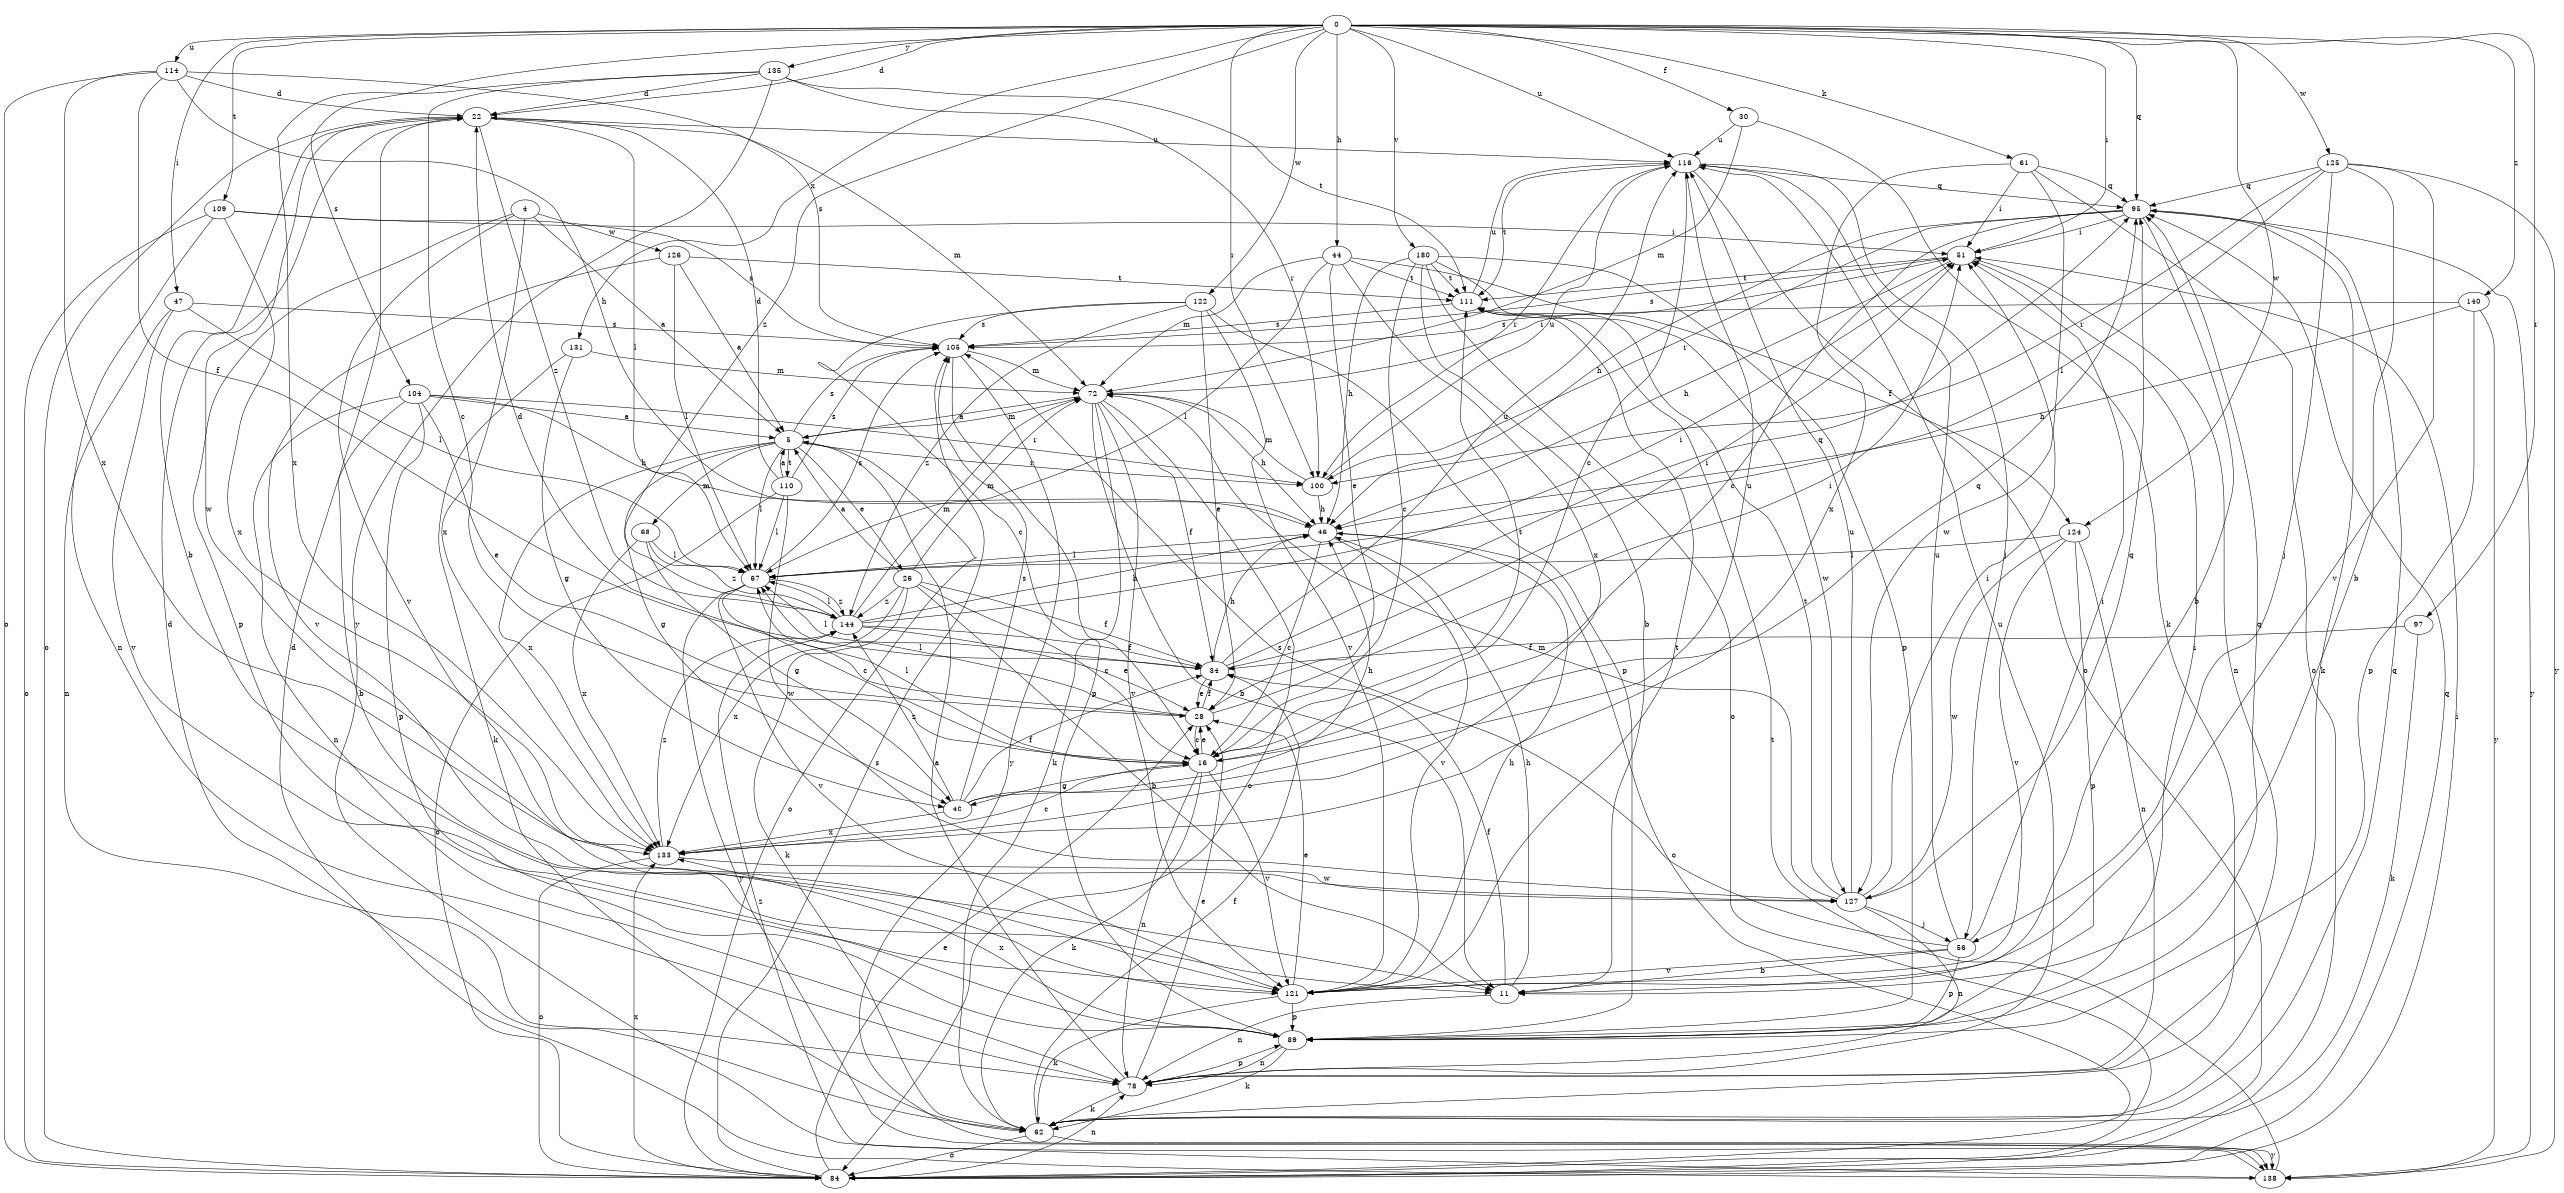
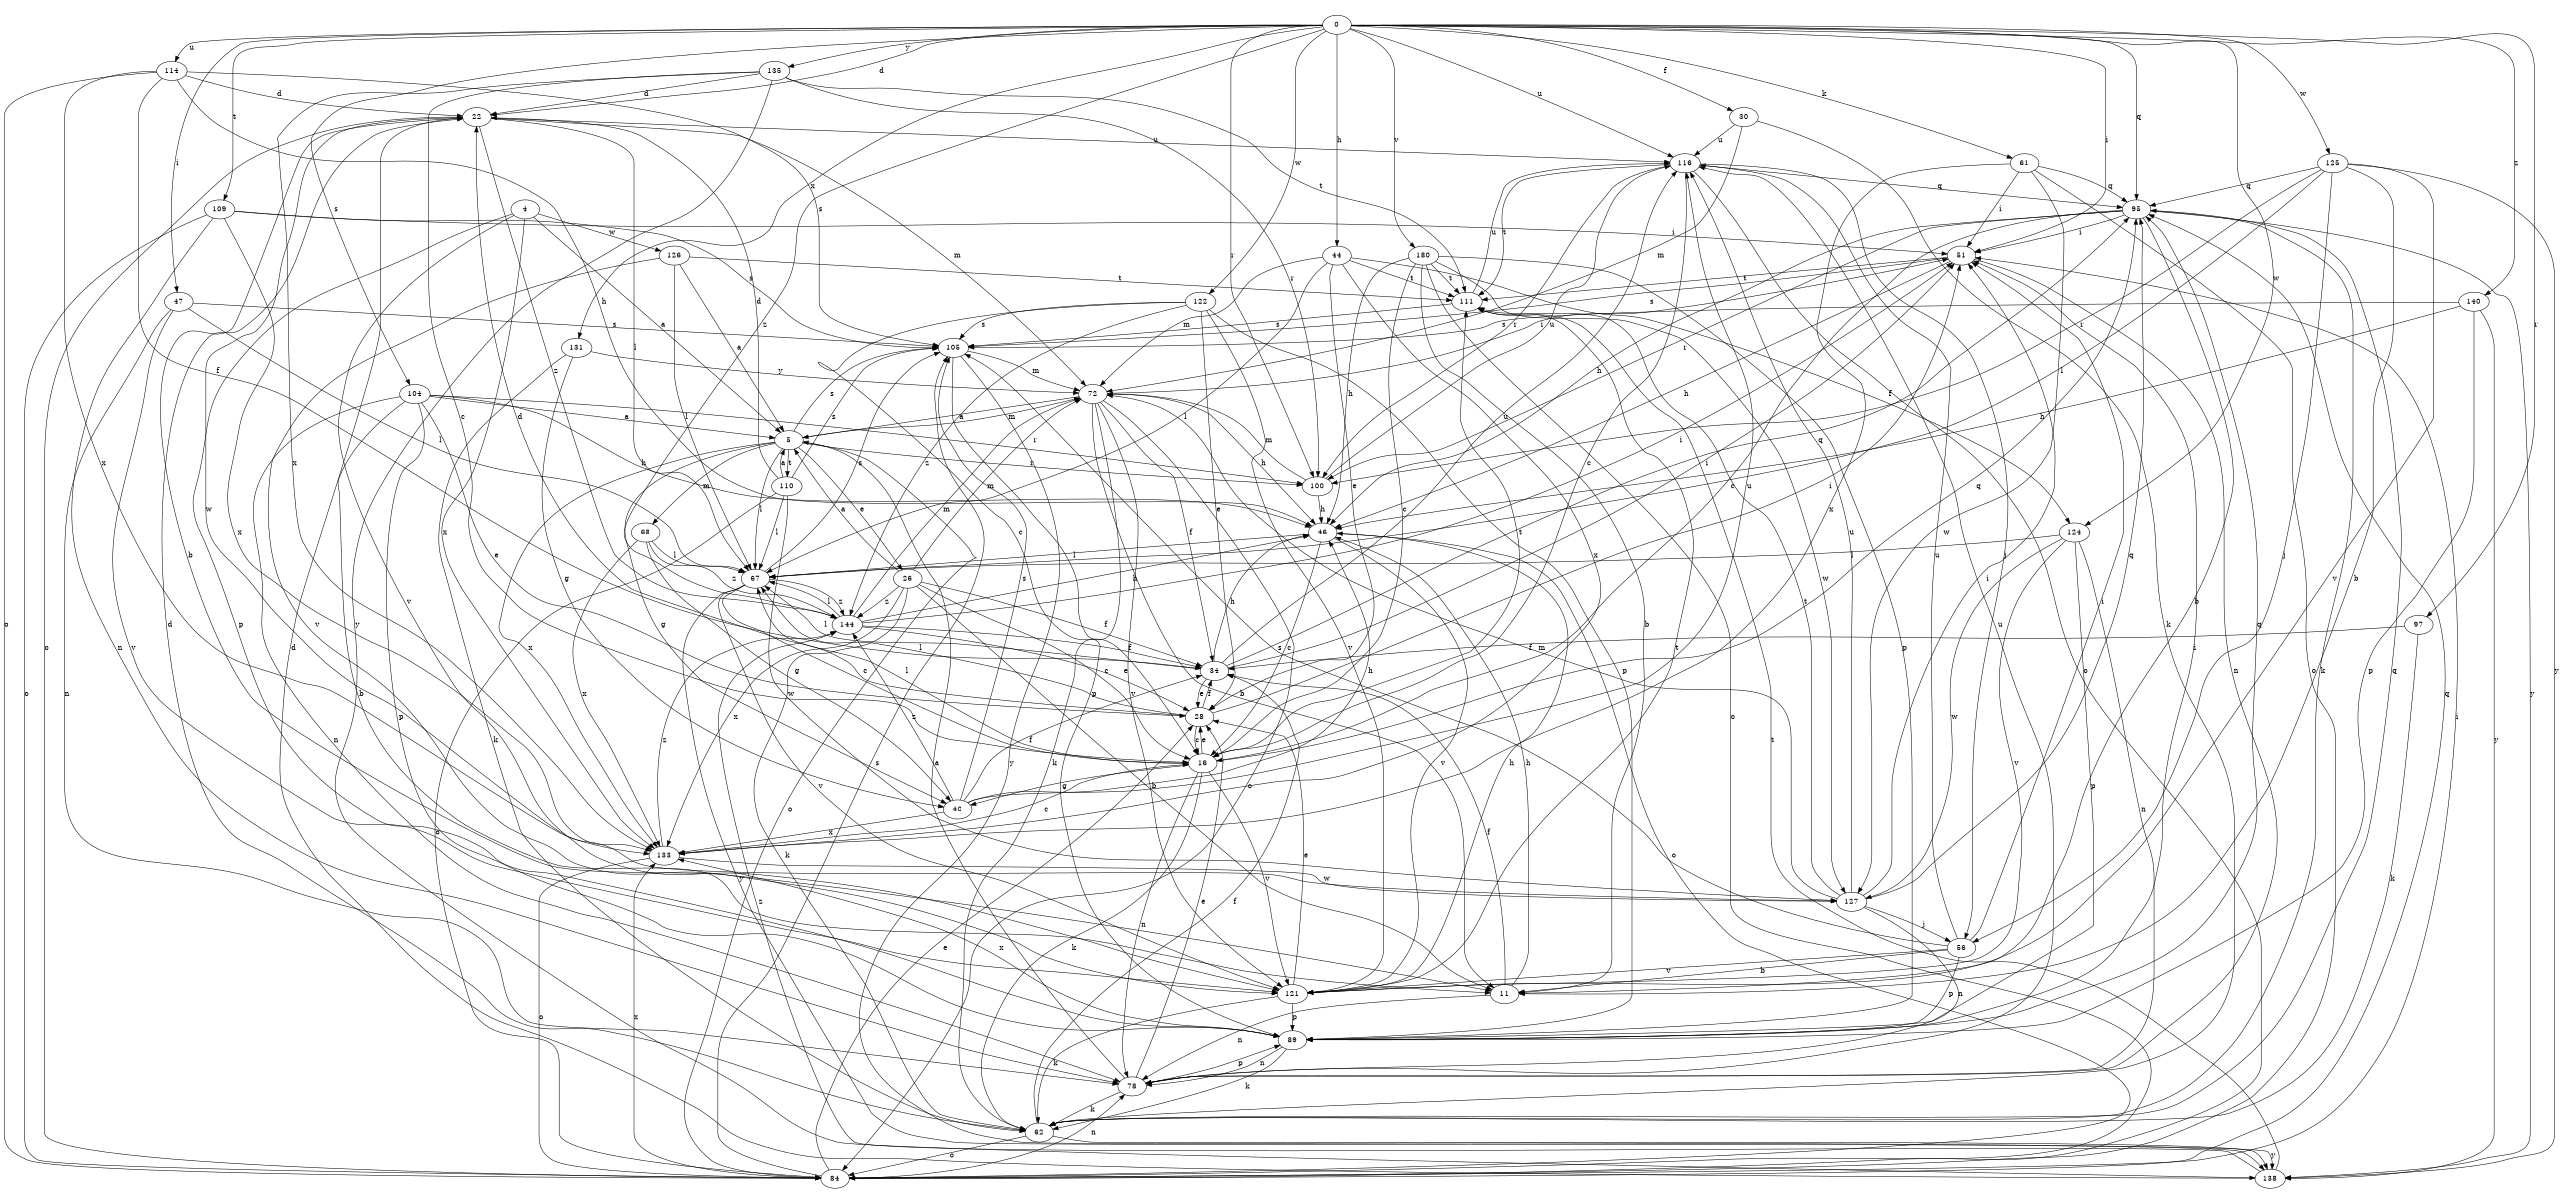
(781, 371) -> (781, 371)
